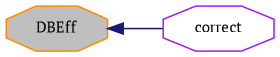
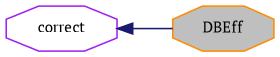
(143, 29) -> (153, 29)
